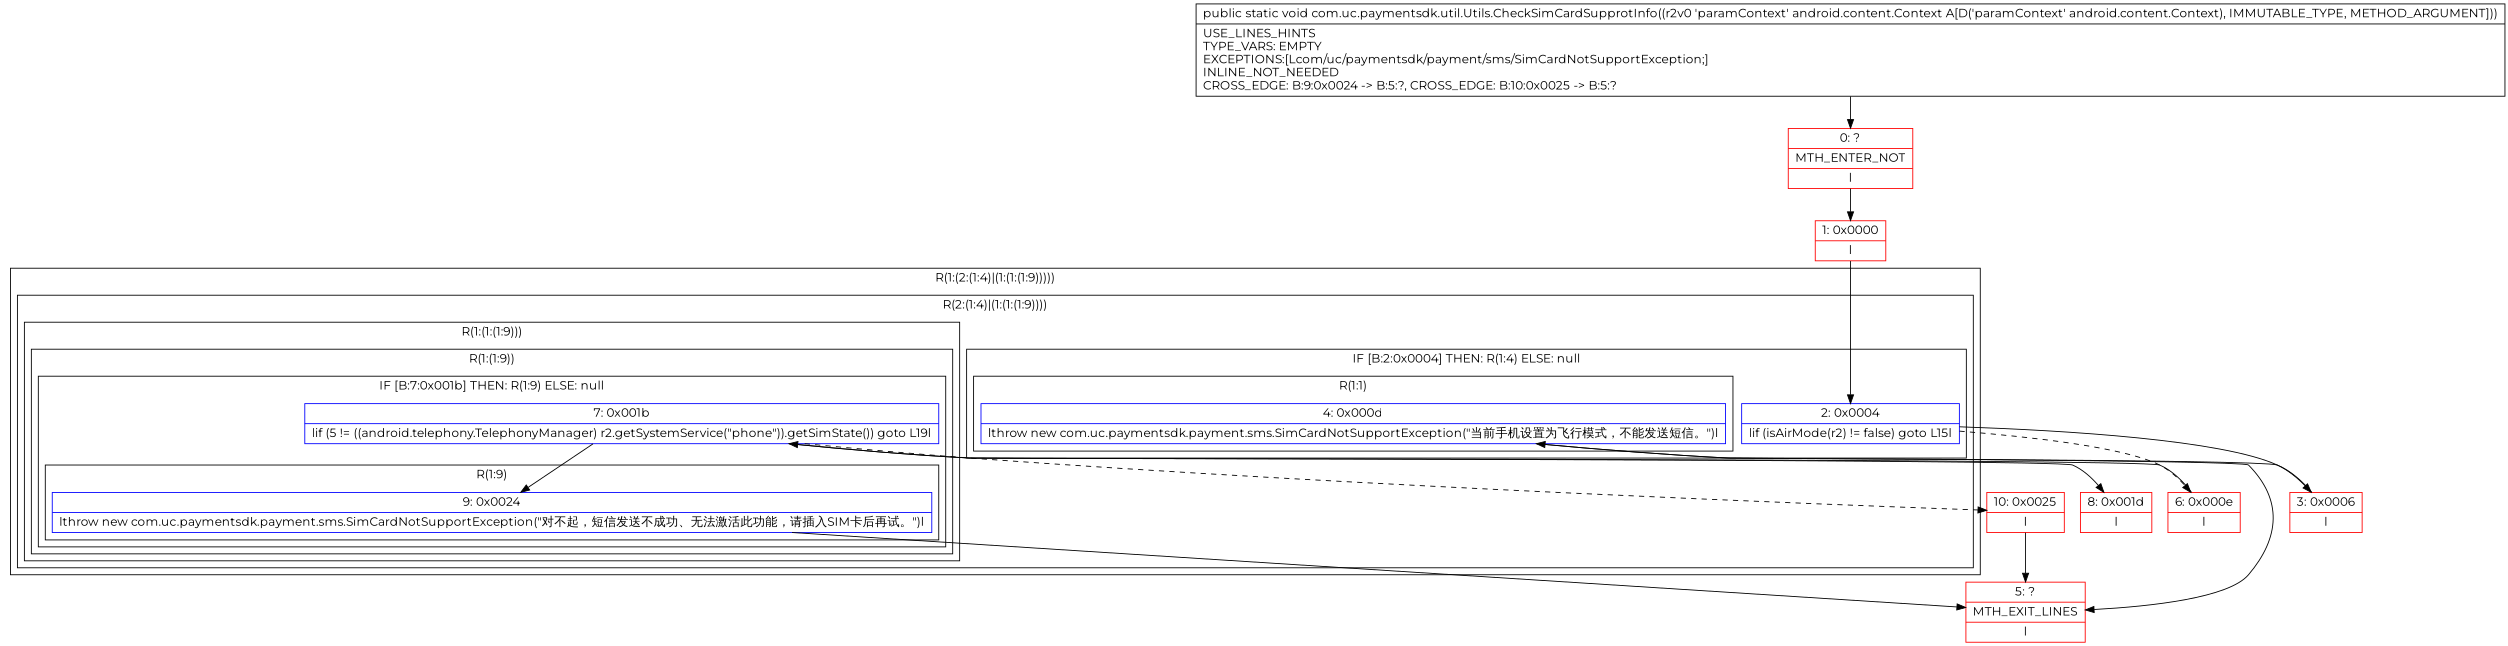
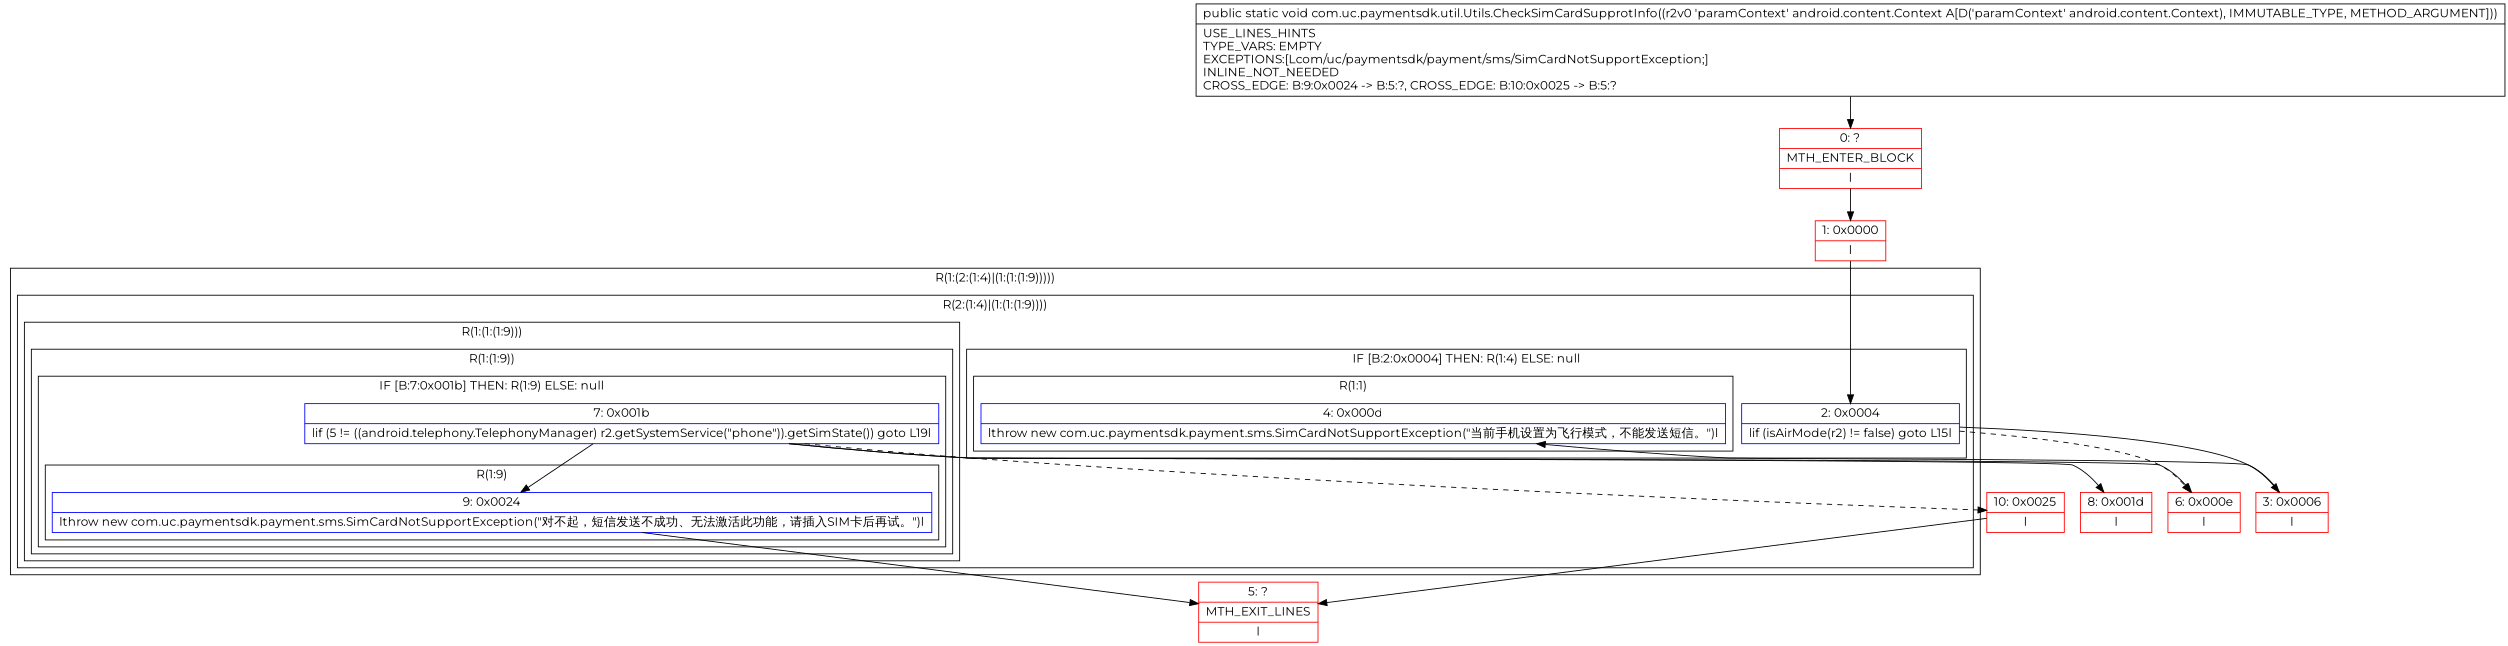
(1851, 158) -> (1851, 158)
(1500, 459) -> (1491, 459)
(2255, 472) -> none
